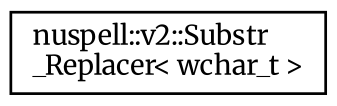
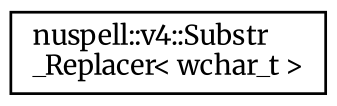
(168, 53) -> (168, 53)
